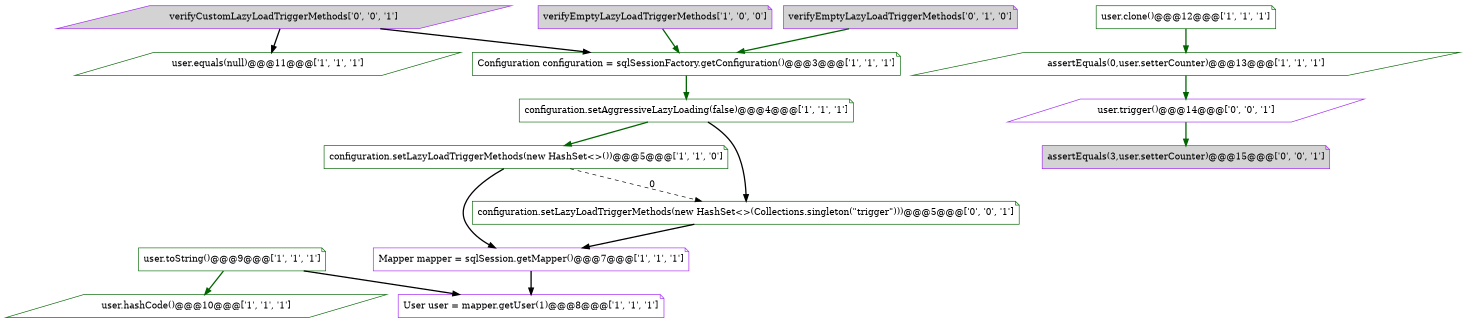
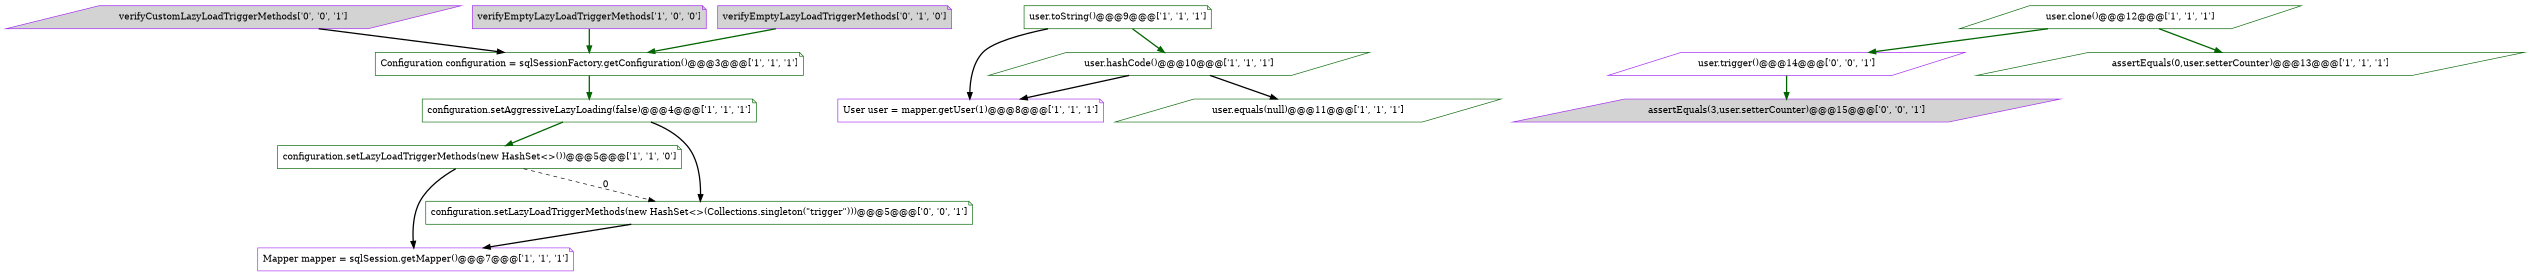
(1186, 17) -> (2130, 17)
(277, 38) -> (1240, 86)
(1186, 84) -> (1962, 40)
(1186, 157) -> (1787, 111)
(531, 280) -> (1078, 87)
